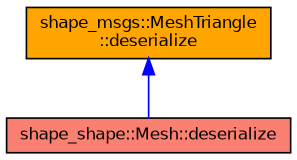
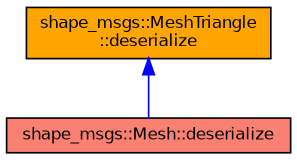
(149, 135) -> (149, 135)
